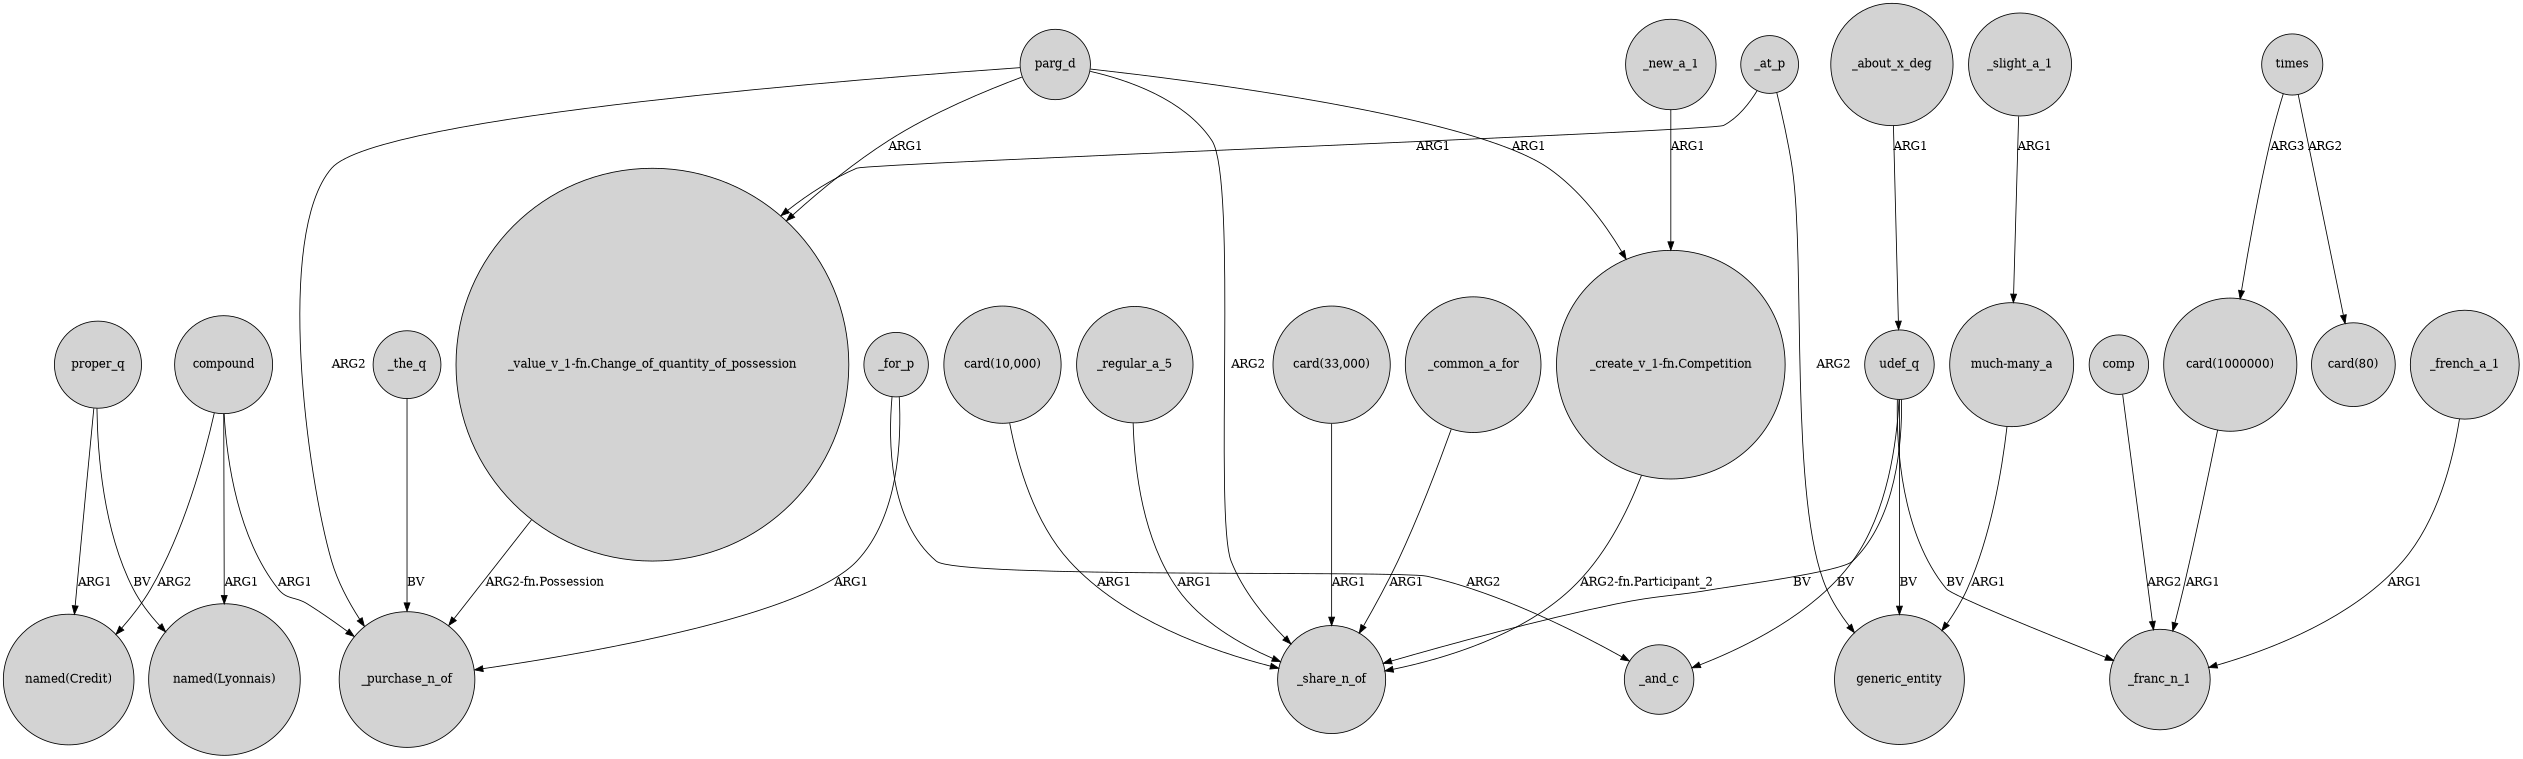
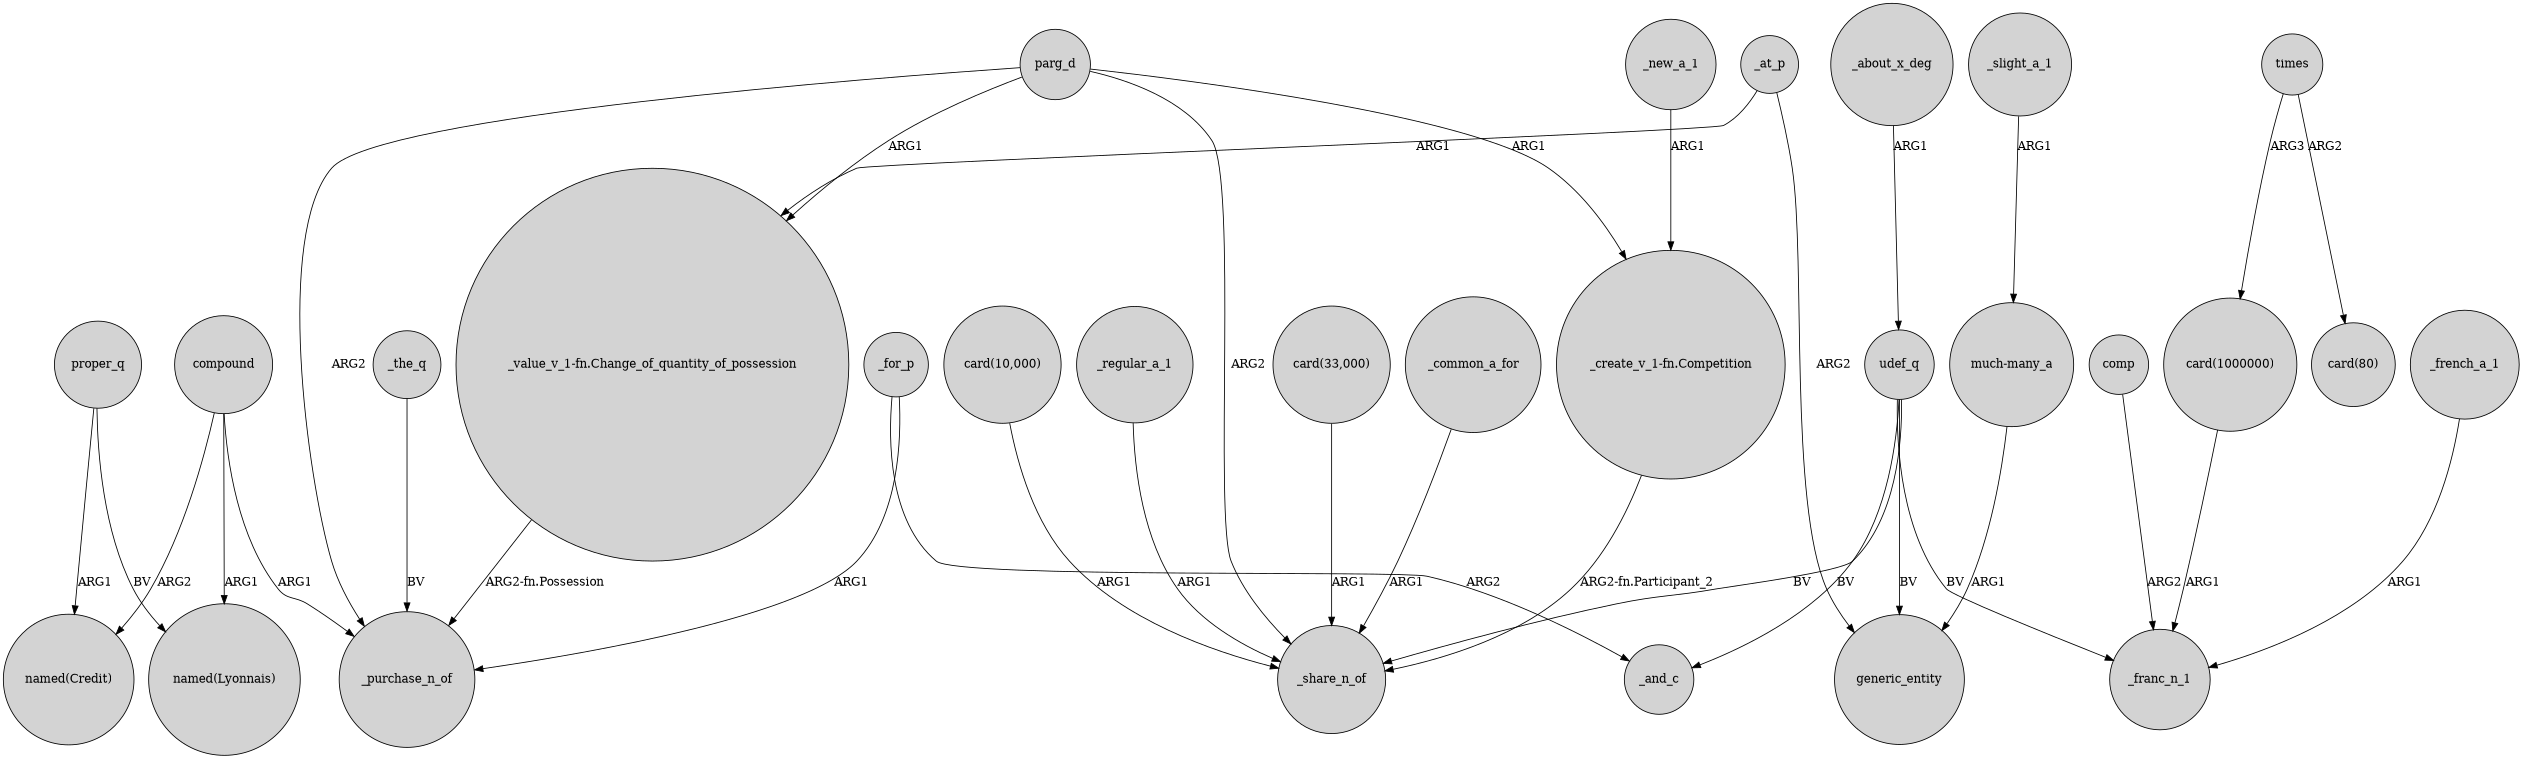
(1135, 365) -> (1135, 365)
